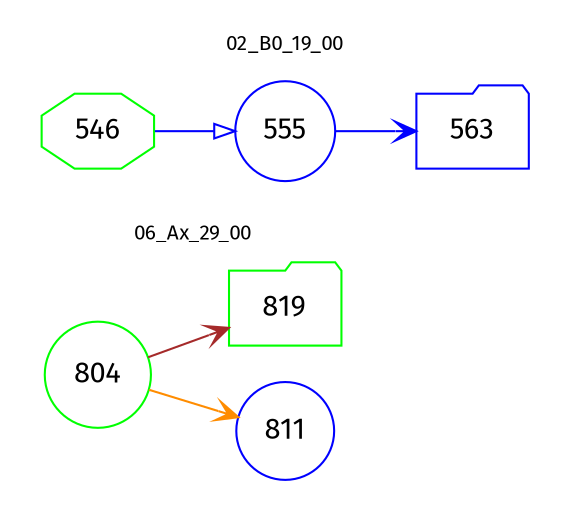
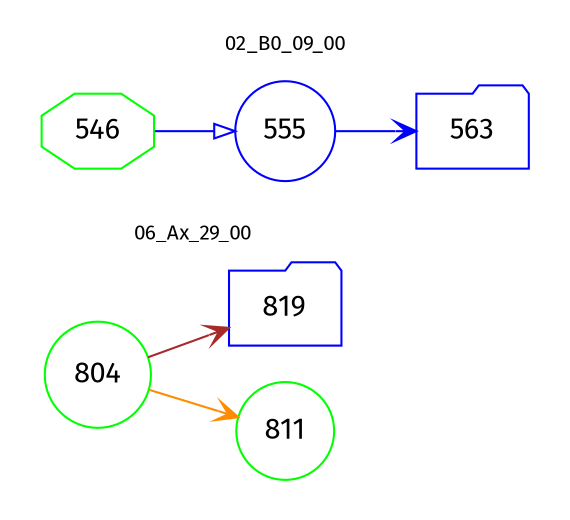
(285, 45) -> (285, 45)
(285, 308) -> (285, 308)
(285, 431) -> (285, 431)
